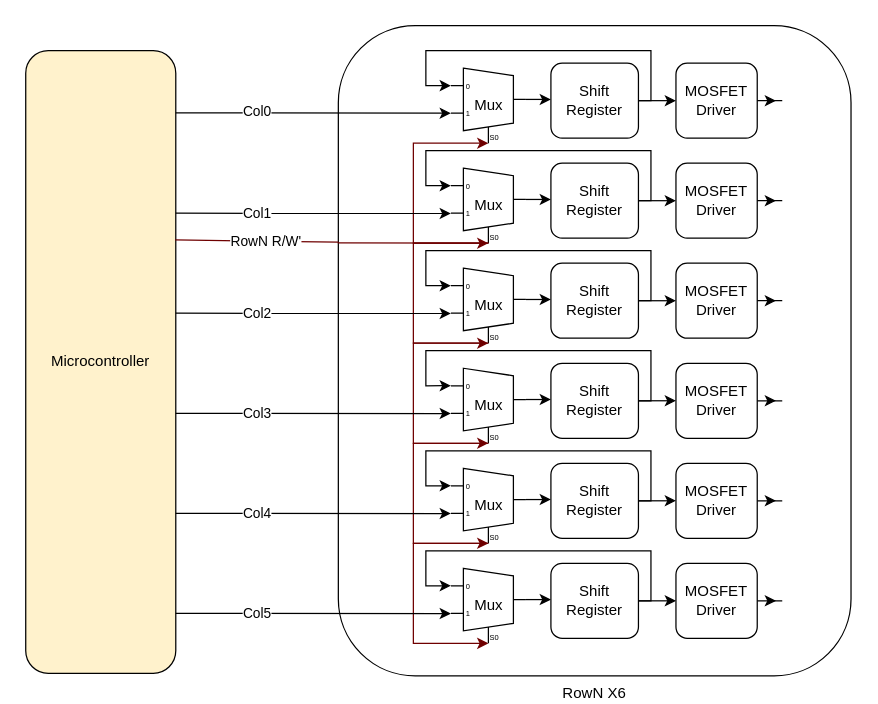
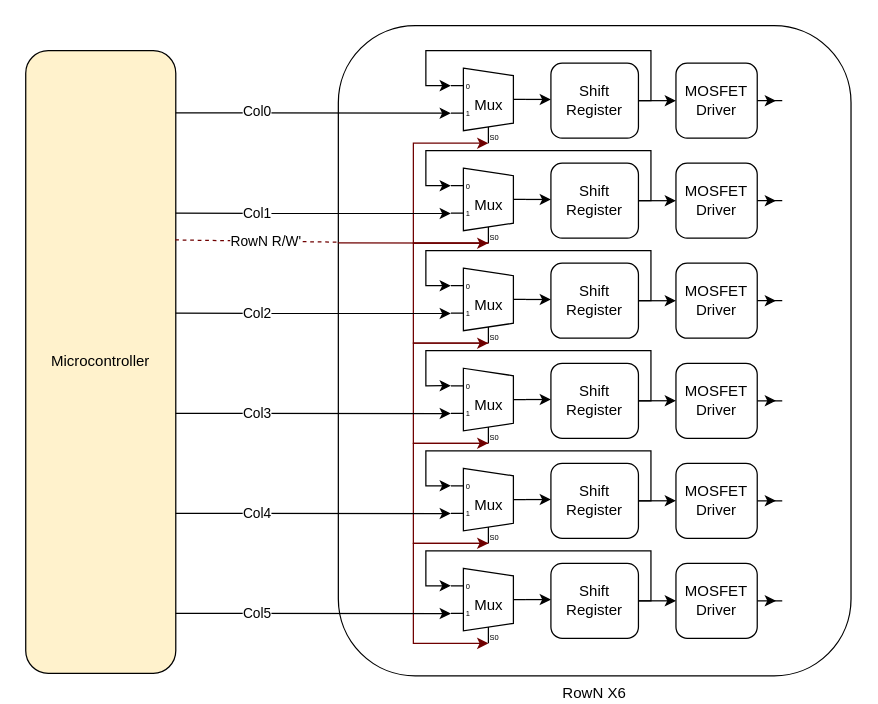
(203, 240) -> (203, 240)
